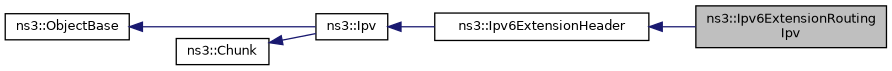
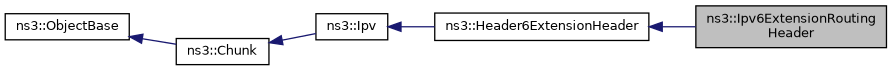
(229, 27) -> (159, 41)
(542, 27) -> (542, 27)
(791, 27) -> (791, 27)
